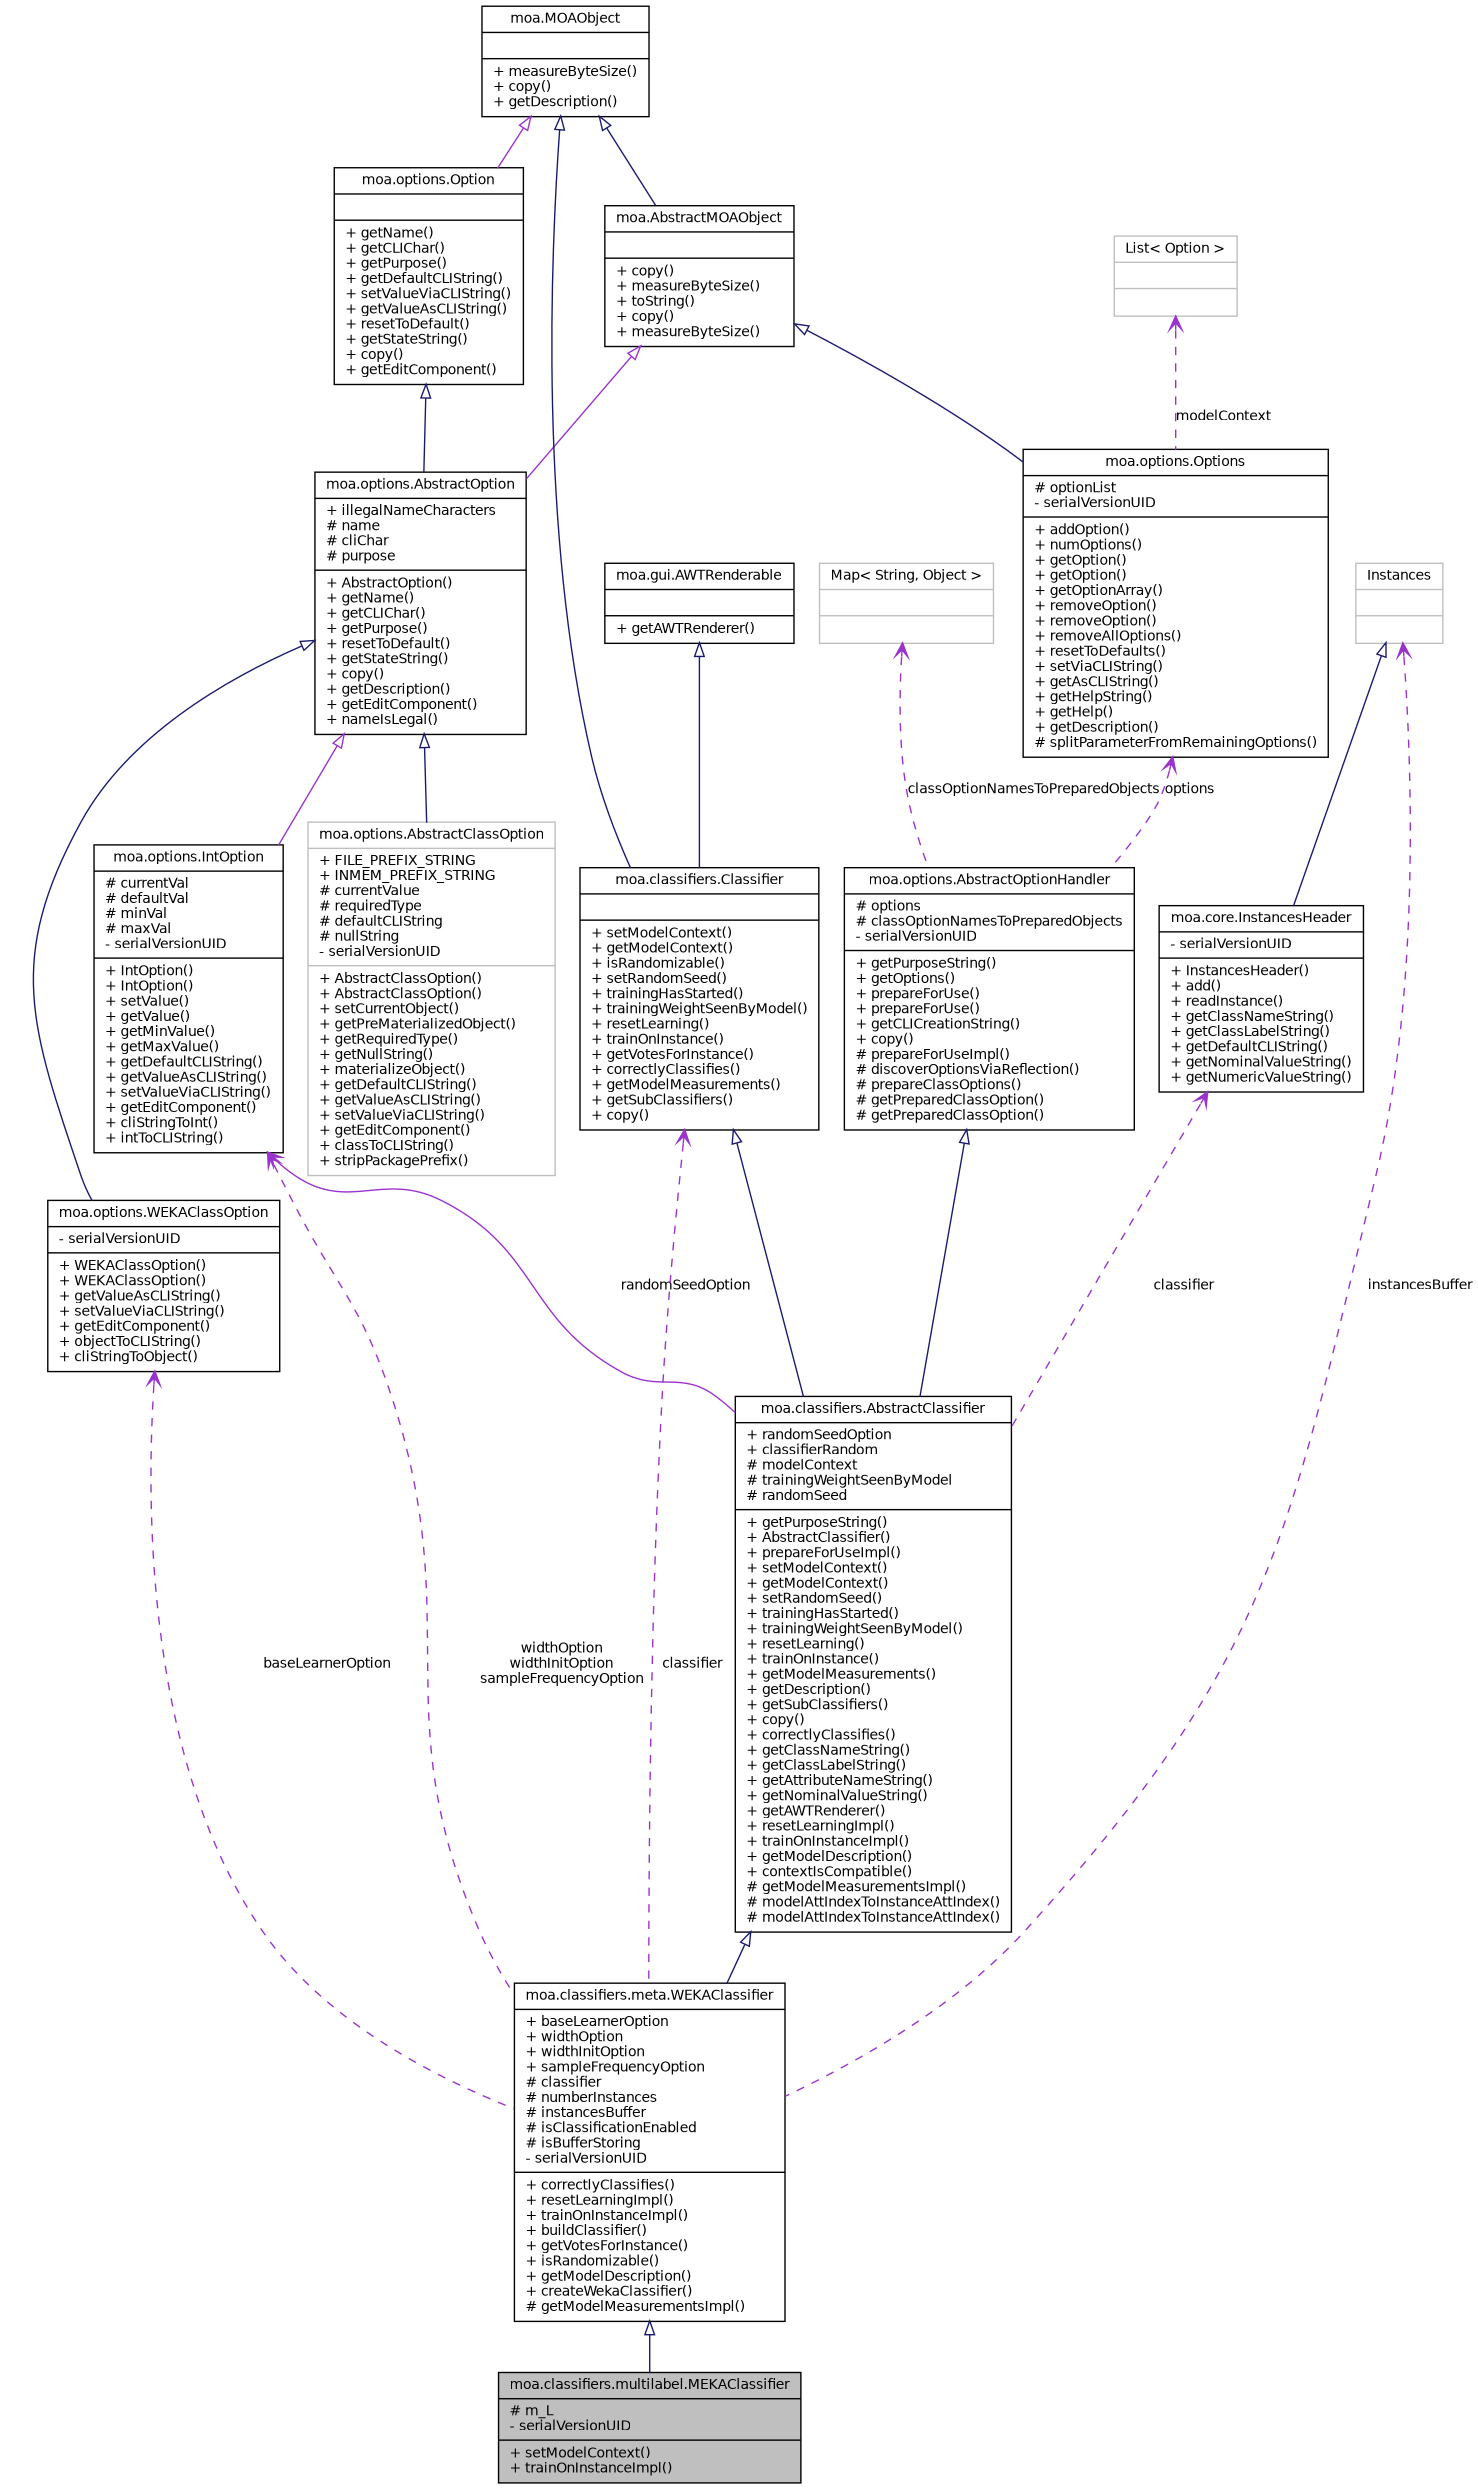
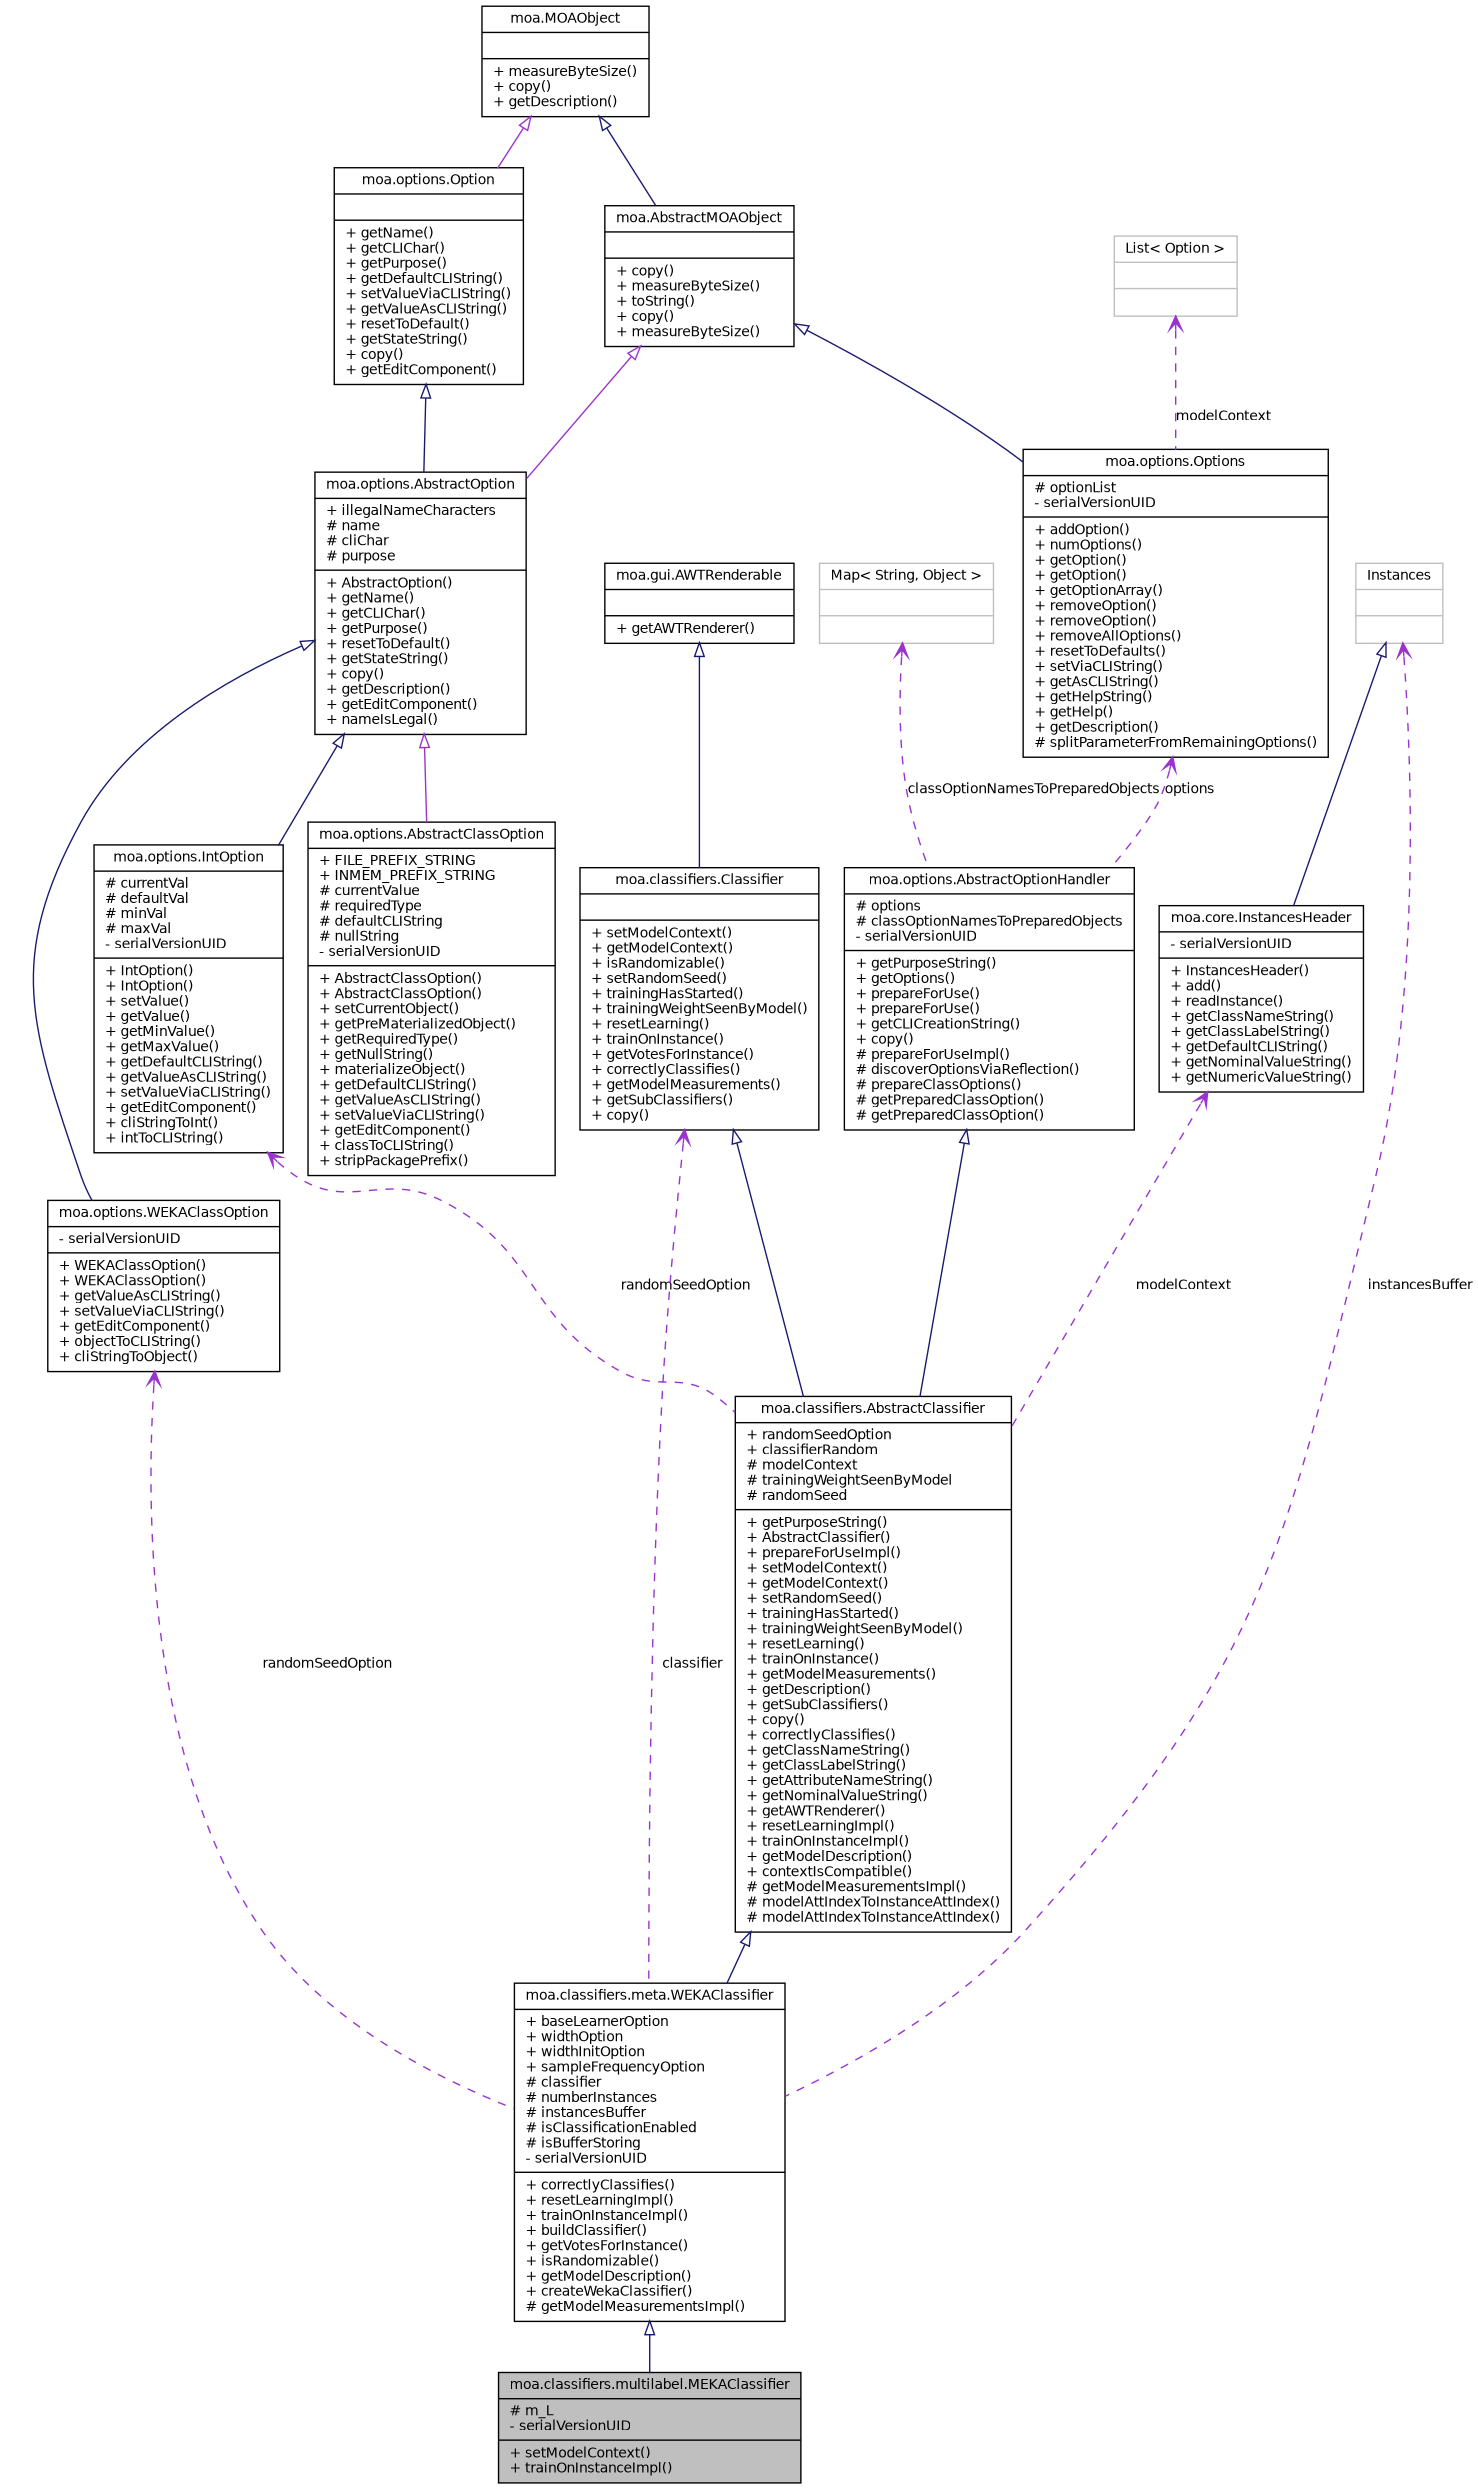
(557, 503) -> none
(426, 785) -> (426, 785)
(308, 796) -> (308, 796)
(432, 999) -> (432, 999)
(518, 1265) -> (518, 1265)
(1184, 1286) -> (1184, 1286)
(425, 1572) -> none
(327, 1664) -> (327, 1664)
